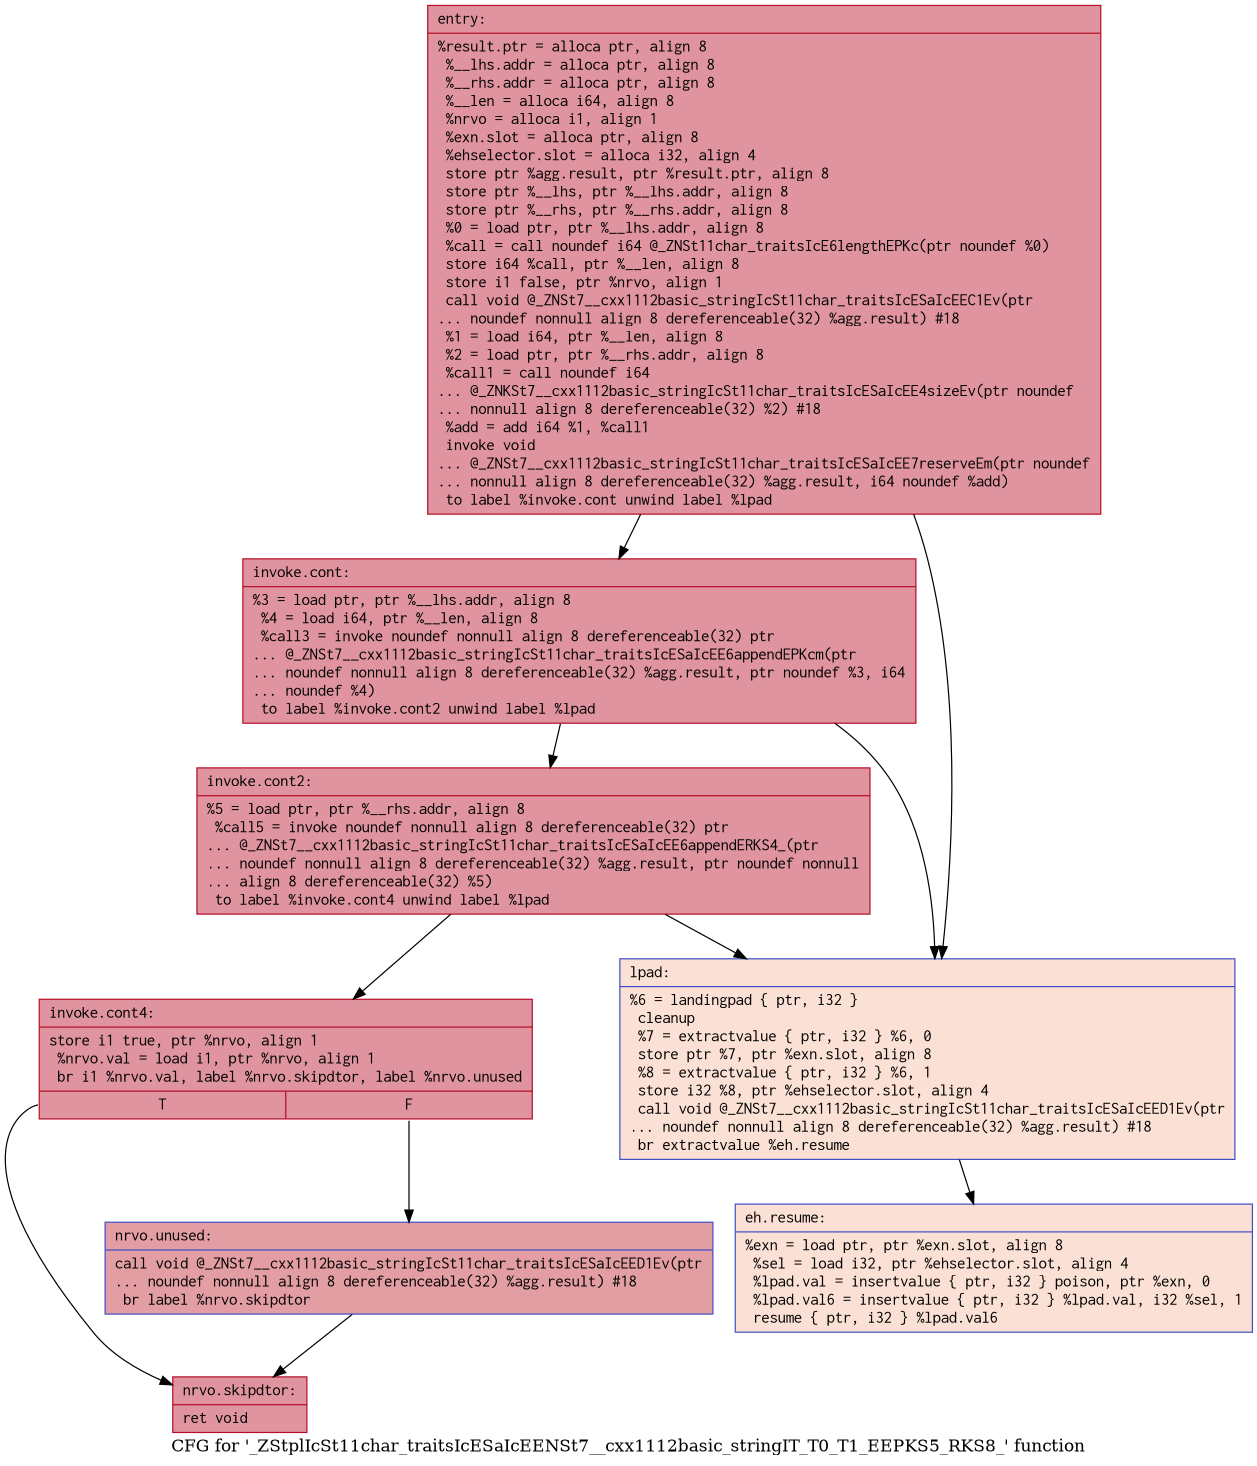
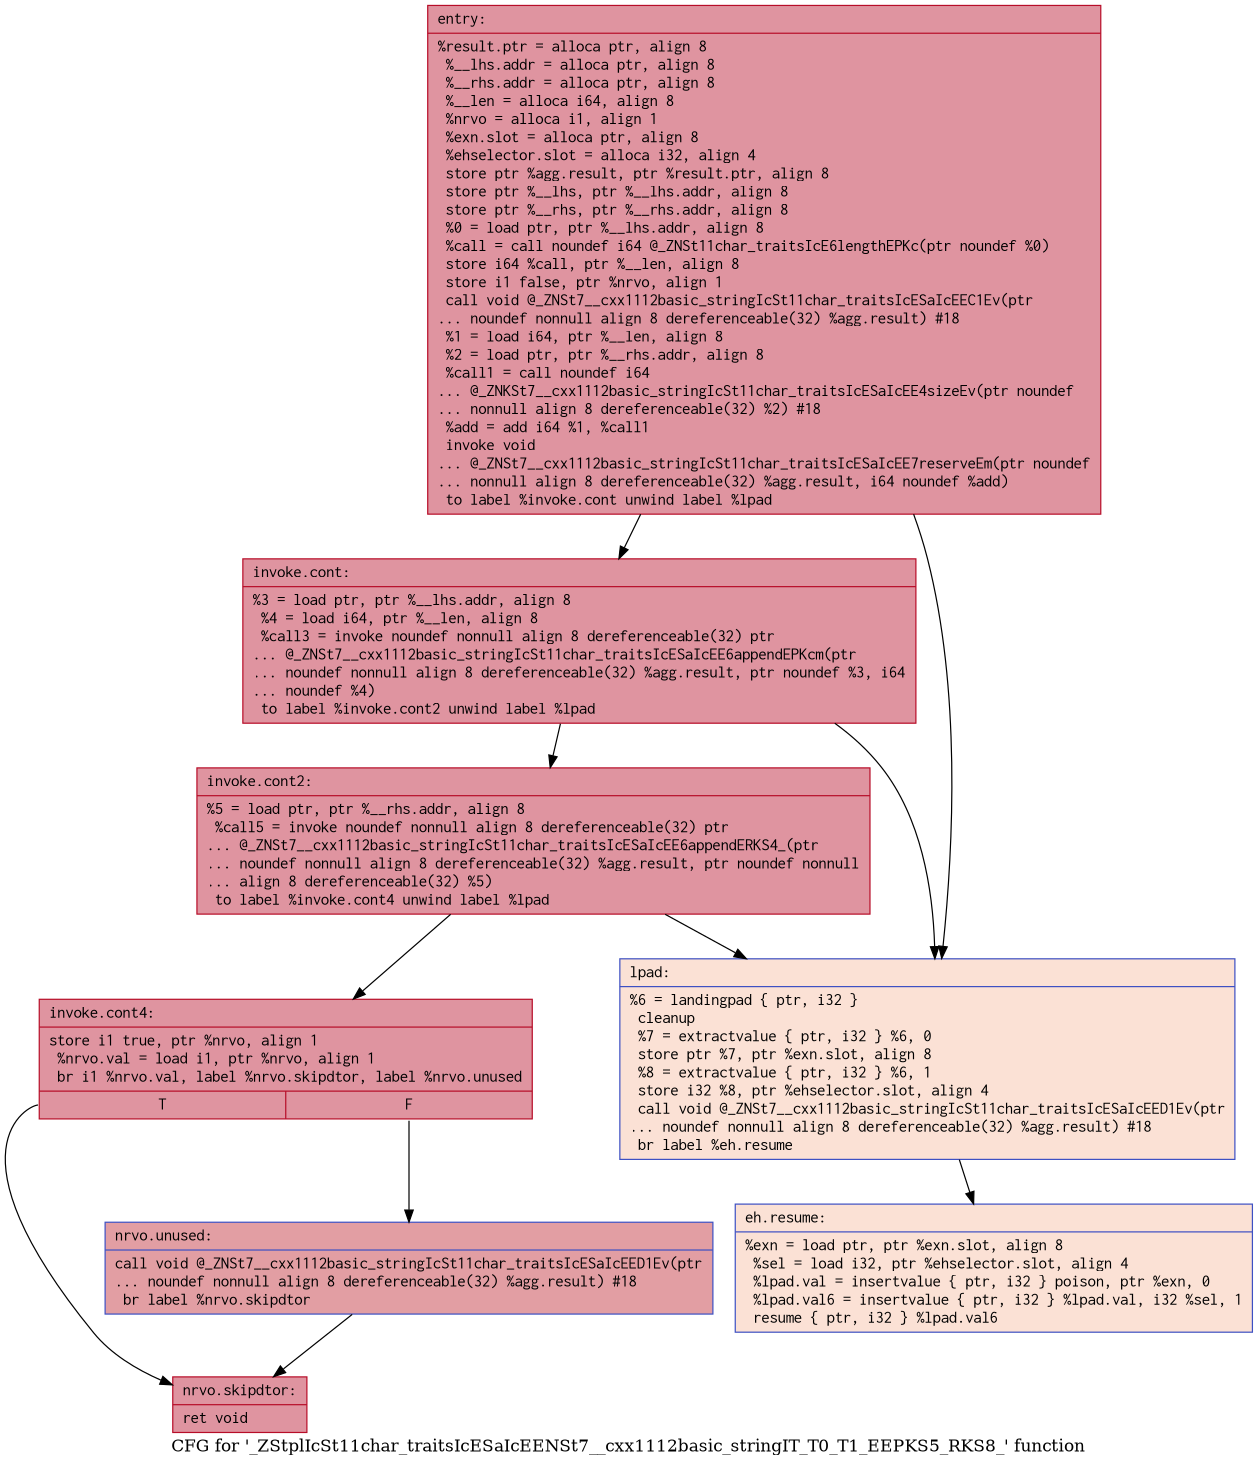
(740, 1145) -> (712, 1145)
